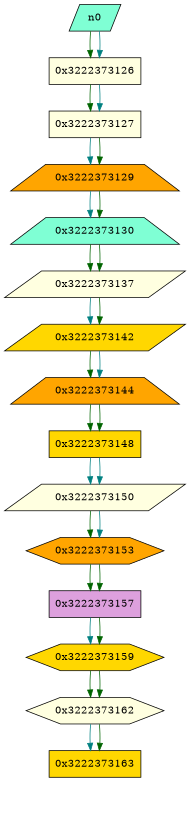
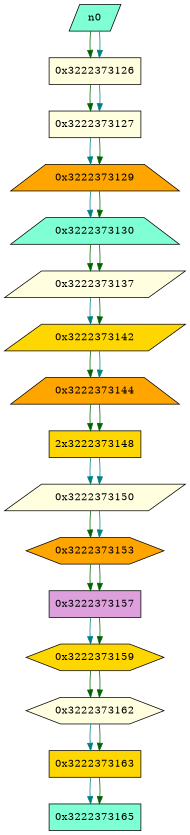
(95, 444) -> (95, 444)
none -> (95, 817)
